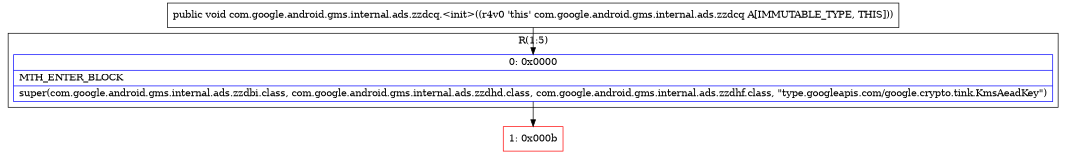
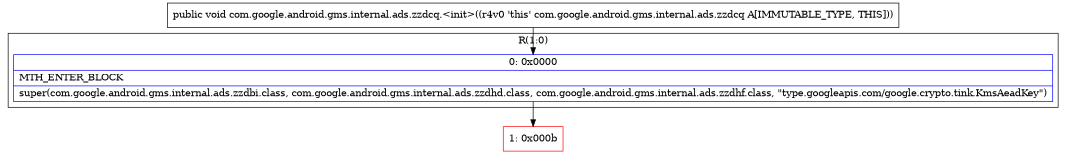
(533, 41) -> (533, 41)
